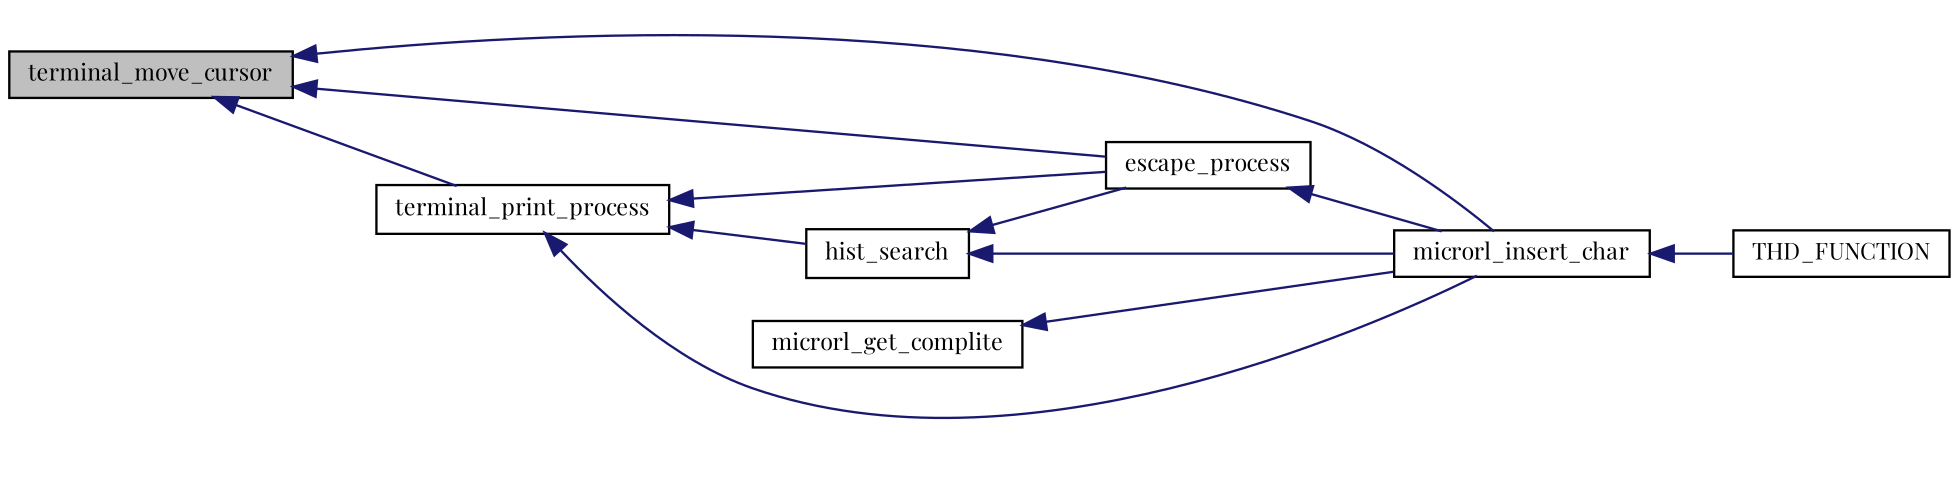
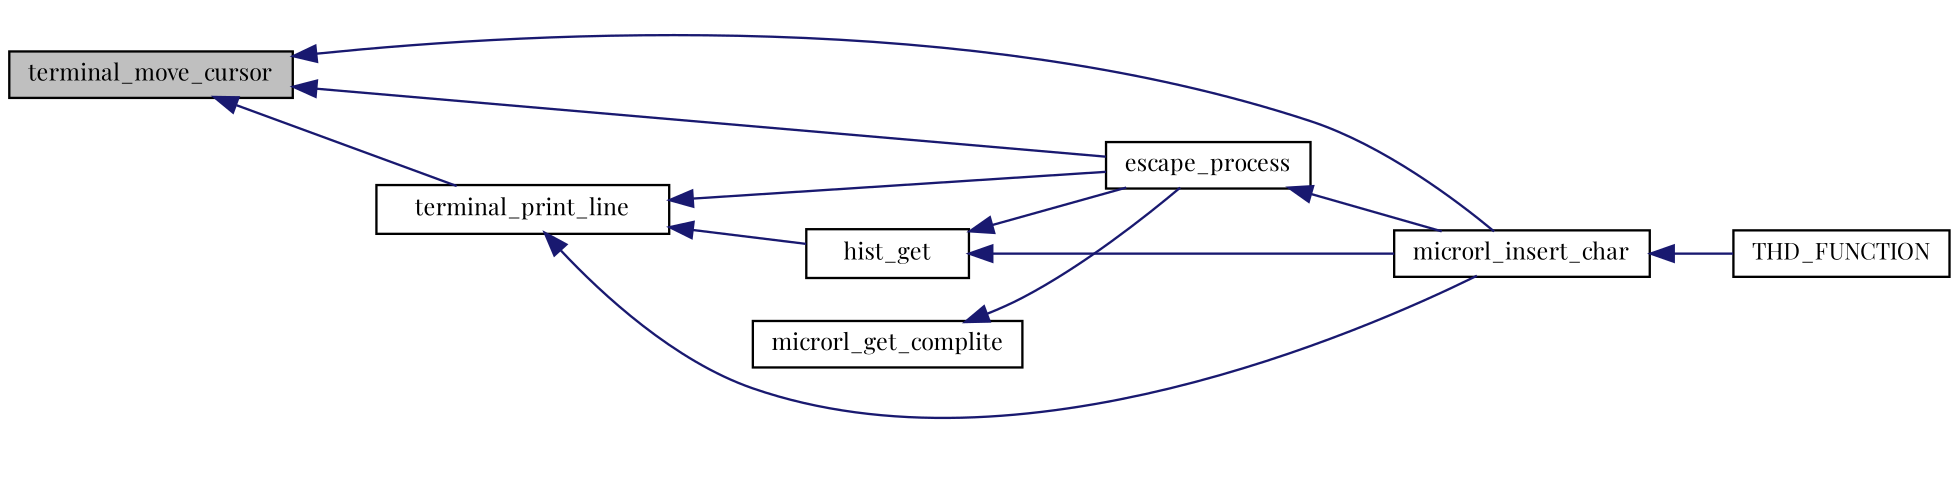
(523, 209) -> (523, 209)
(888, 254) -> (888, 254)
(1220, 297) -> (1069, 271)
